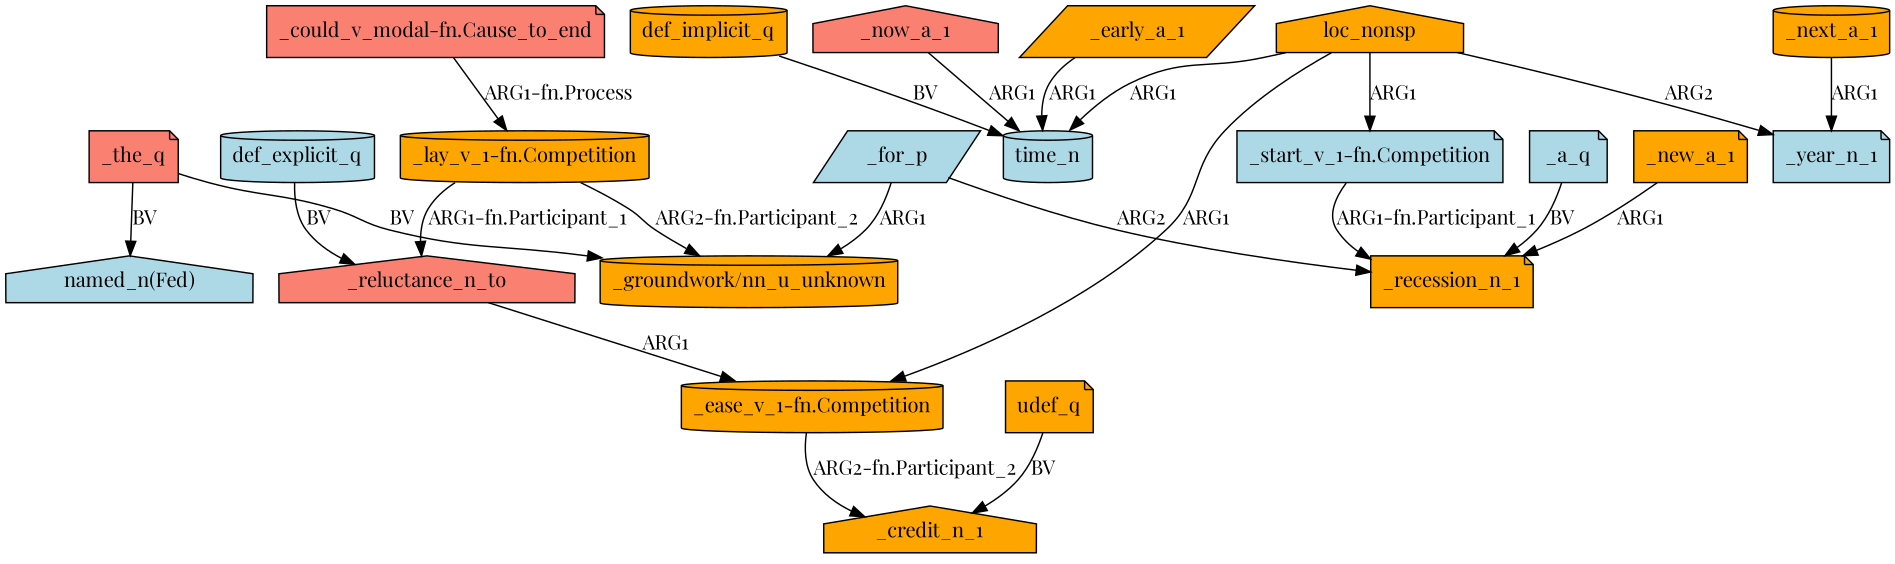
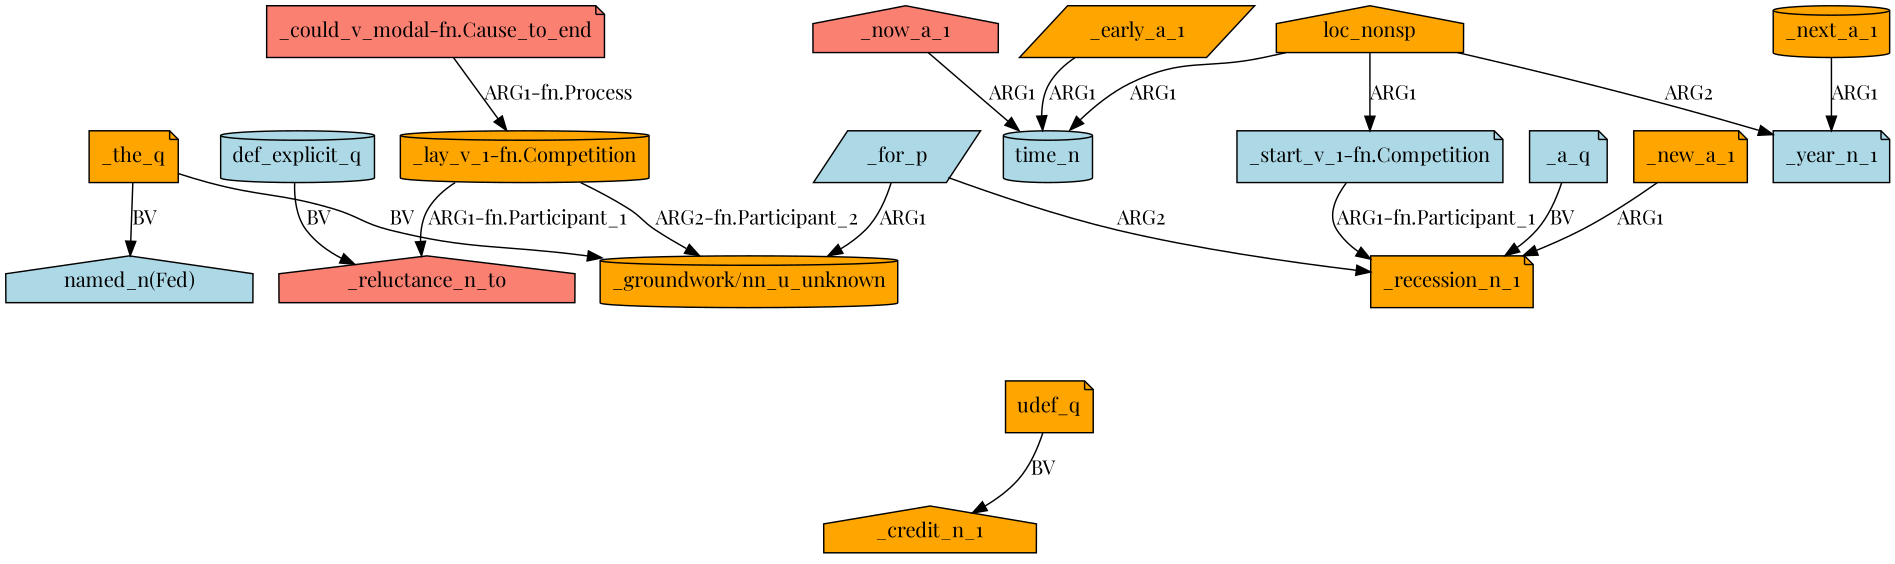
(709, 32) -> none
(134, 157) -> (134, 157)
(812, 407) -> none
